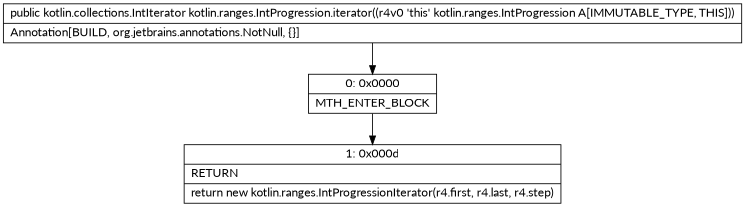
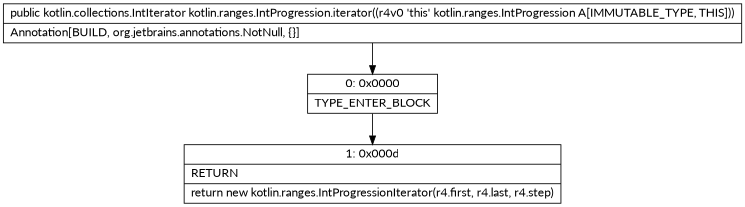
(373, 103) -> (373, 103)
